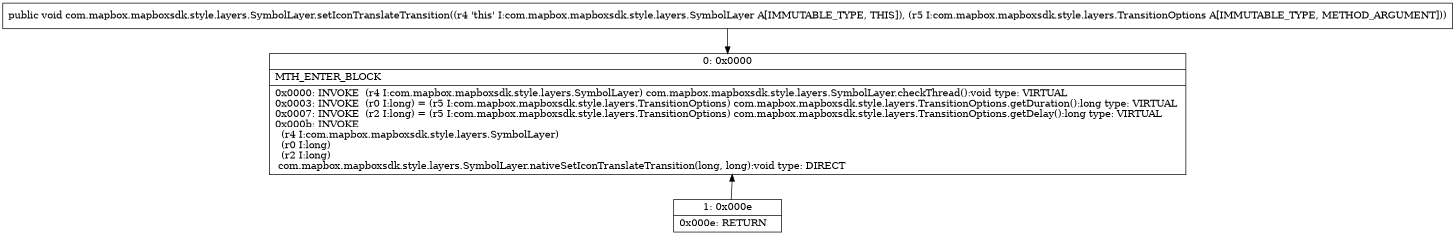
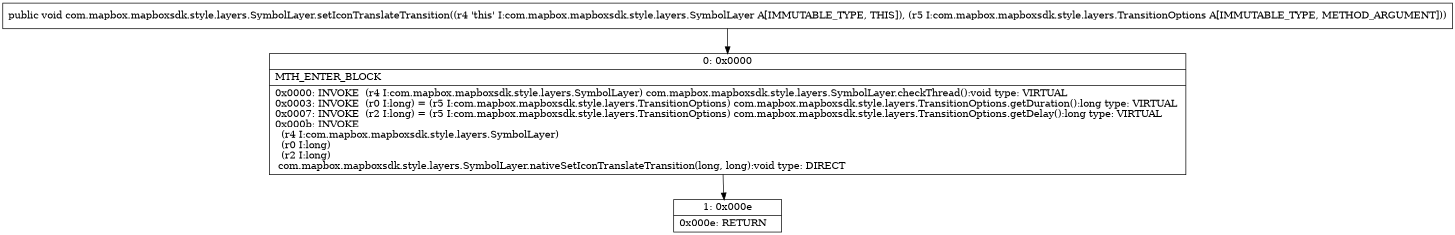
(732, 191) -> (723, 184)
